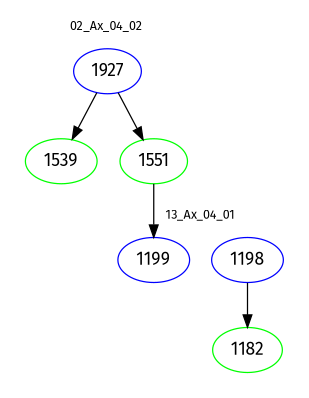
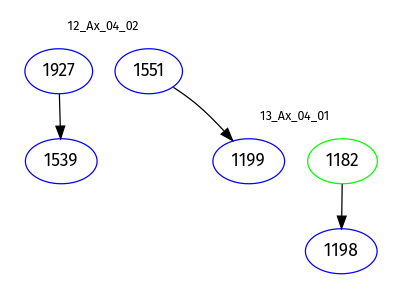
(106, 27) -> (104, 27)
(128, 111) -> none
(61, 161) -> (61, 161)
(154, 161) -> (149, 71)
(248, 299) -> (342, 200)
